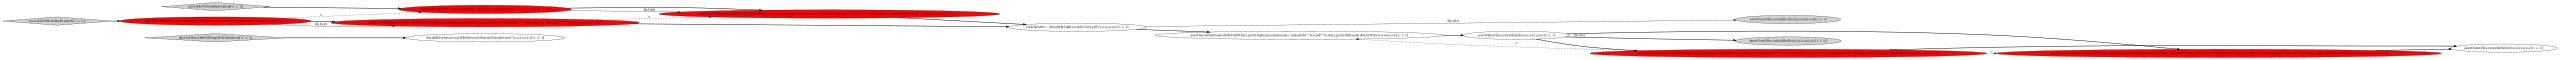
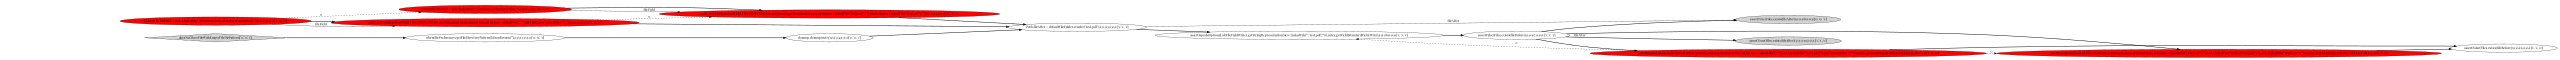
(216, 7) -> none
(57, 21) -> none
none -> (1638, 24)
none -> (829, 38)
